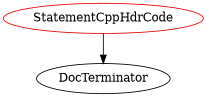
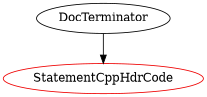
(103, 44) -> (103, 44)
